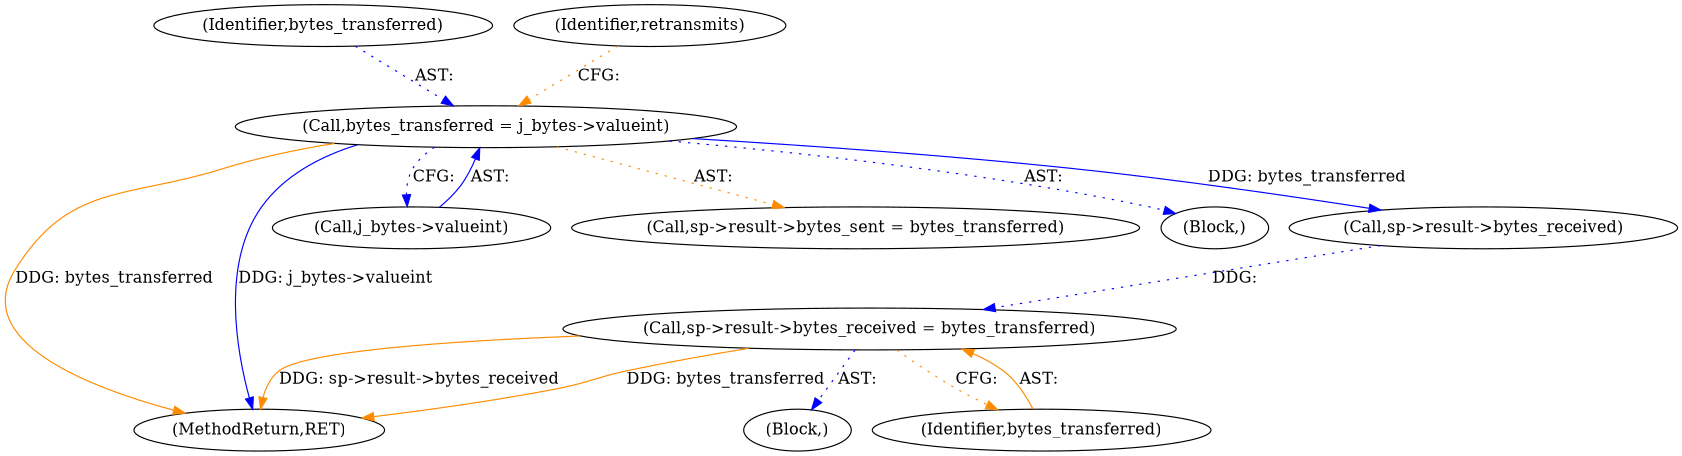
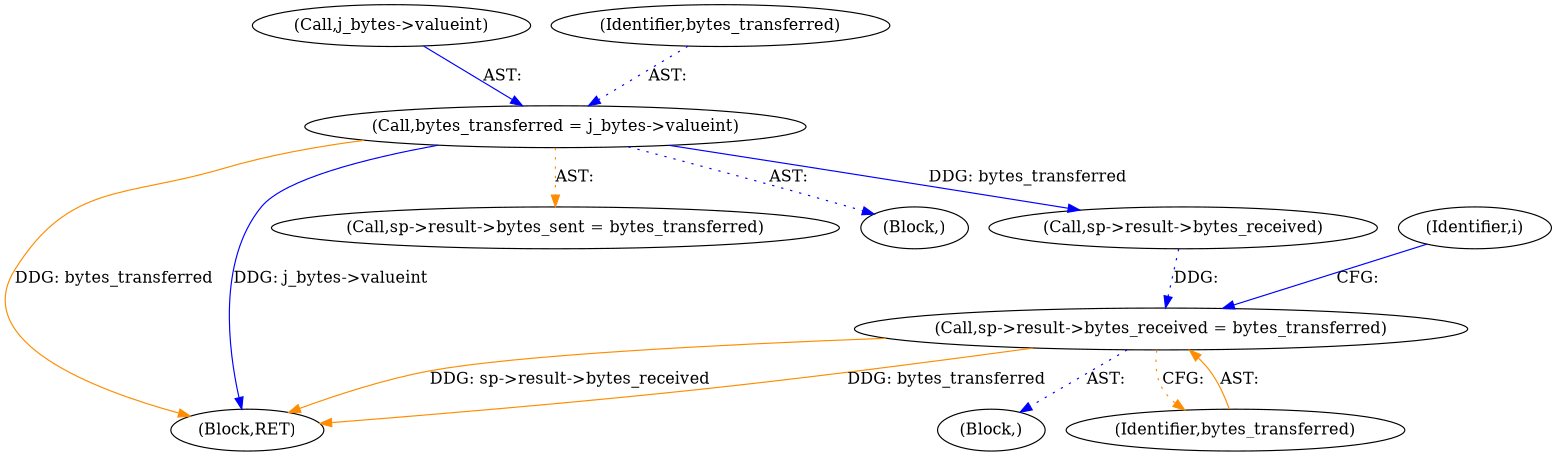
(650, 26) -> none
(414, 167) -> none
none -> (1475, 228)
(259, 430) -> (247, 430)
